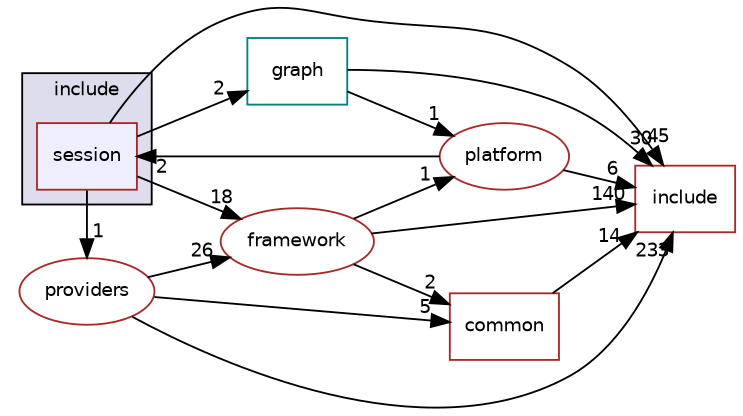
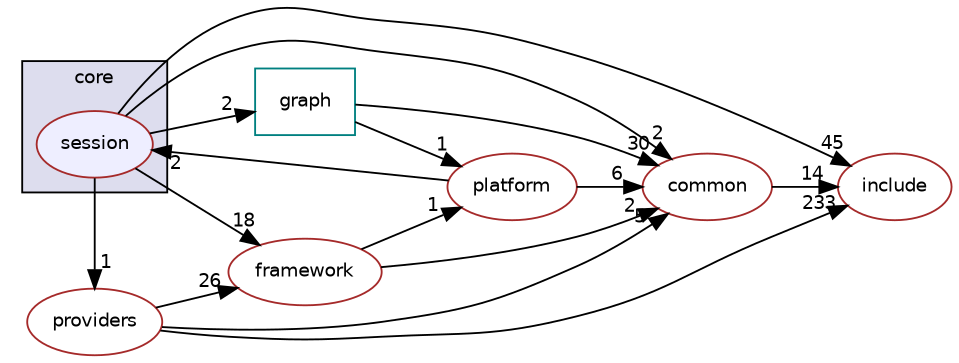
none -> (391, 53)
(501, 85) -> (500, 121)
(87, 91) -> (95, 79)
(87, 156) -> (95, 144)
(590, 176) -> (600, 187)
(685, 199) -> (895, 187)
(494, 220) -> none
(504, 327) -> (707, 187)
